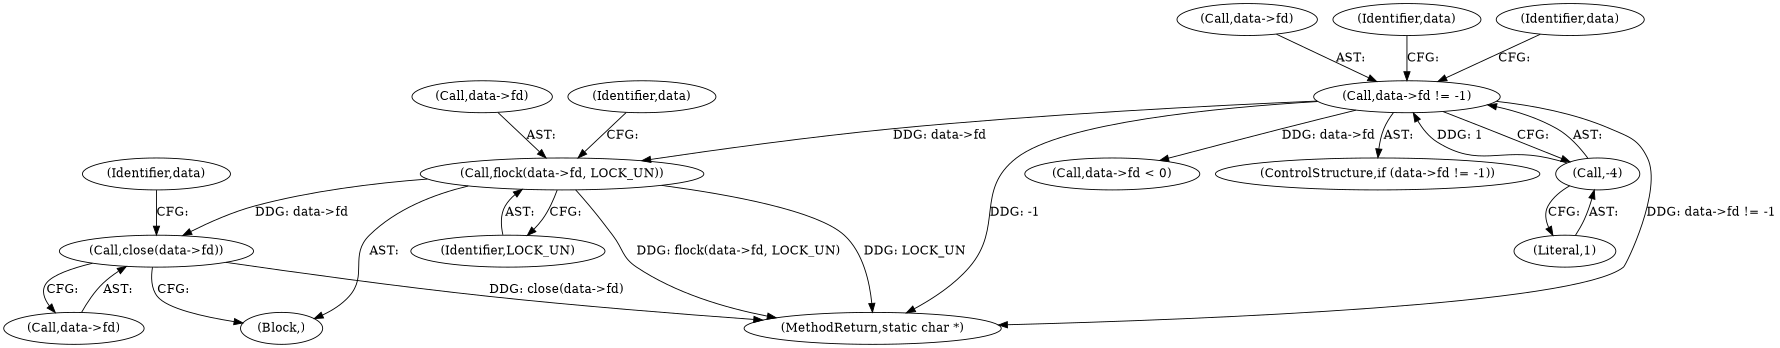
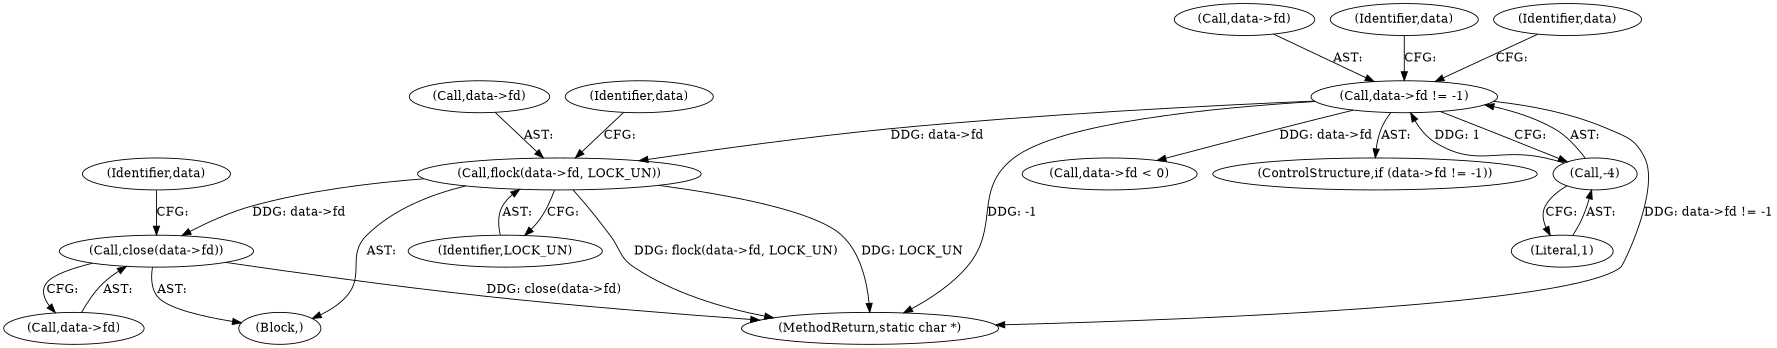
(176, 290) -> (174, 290)
